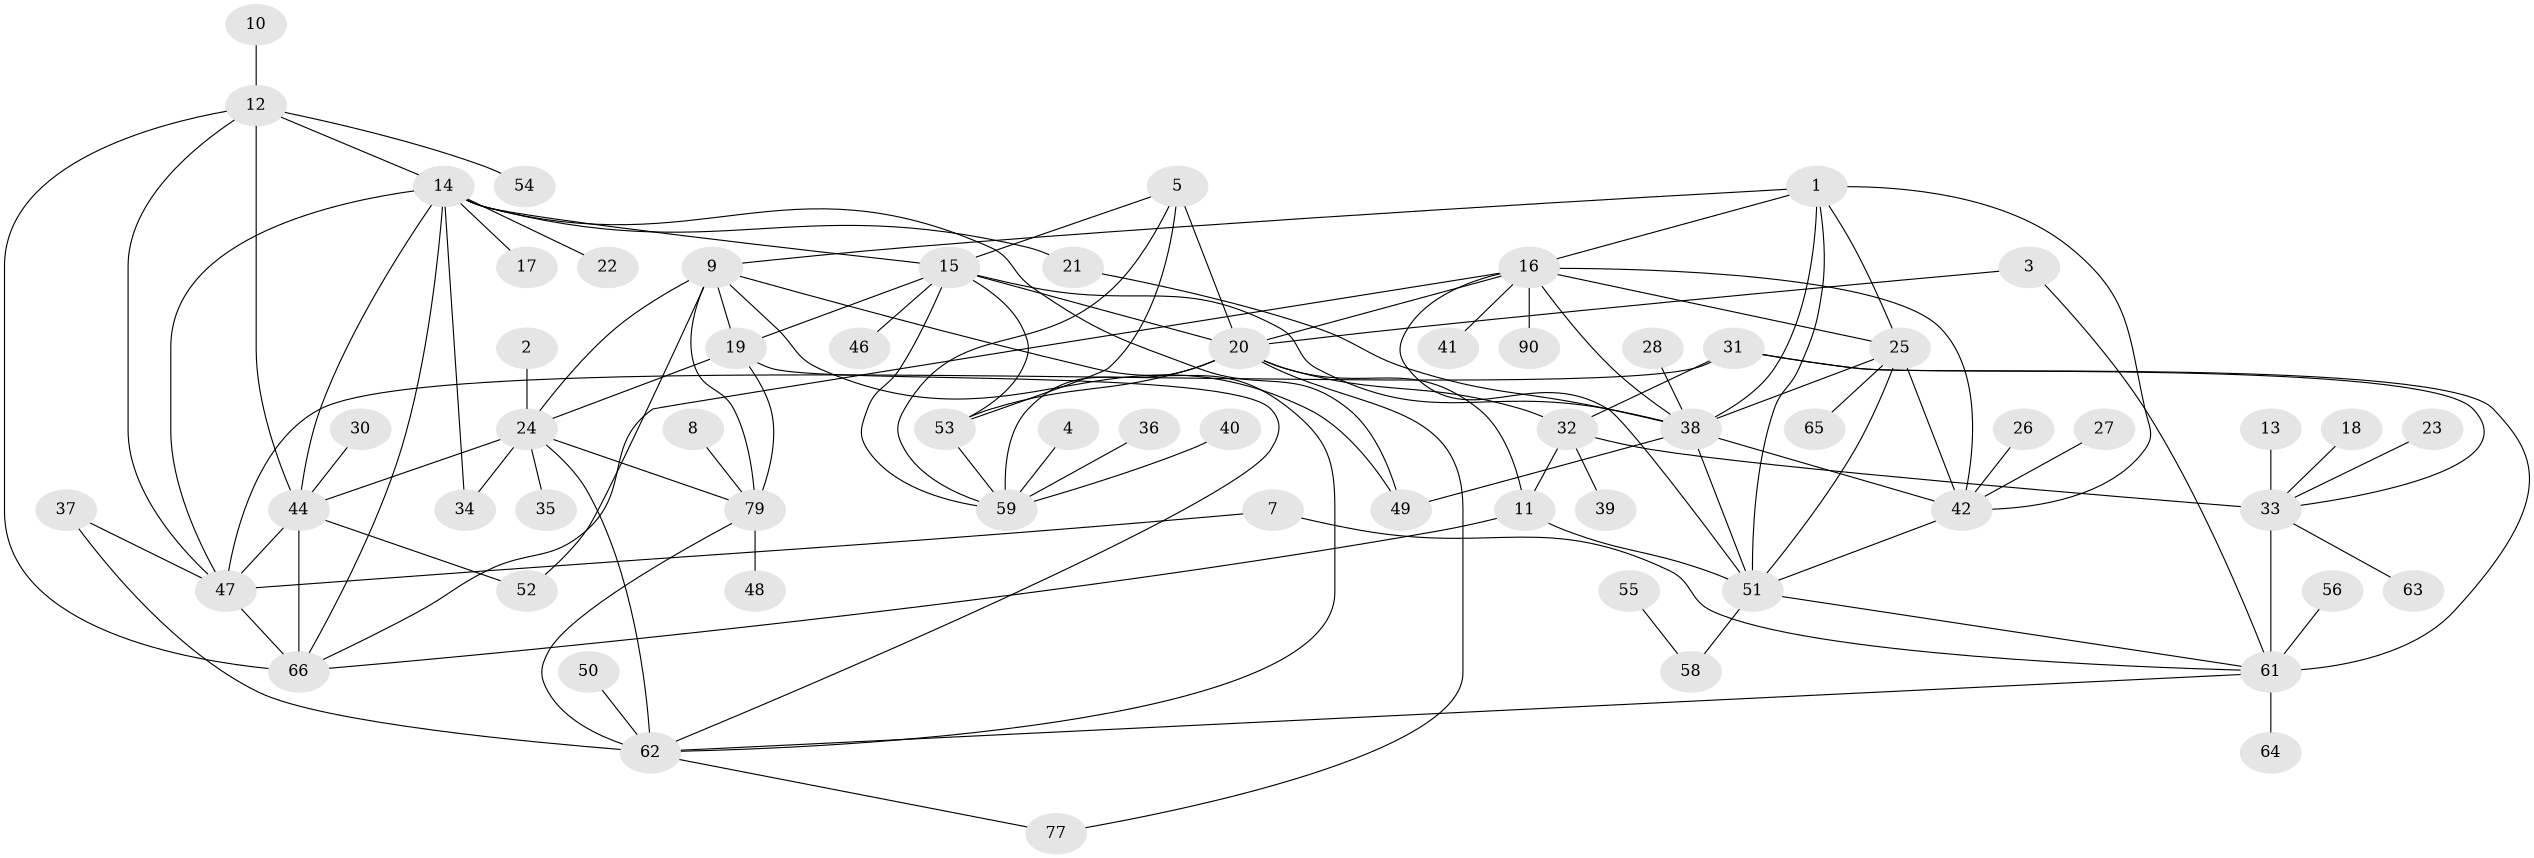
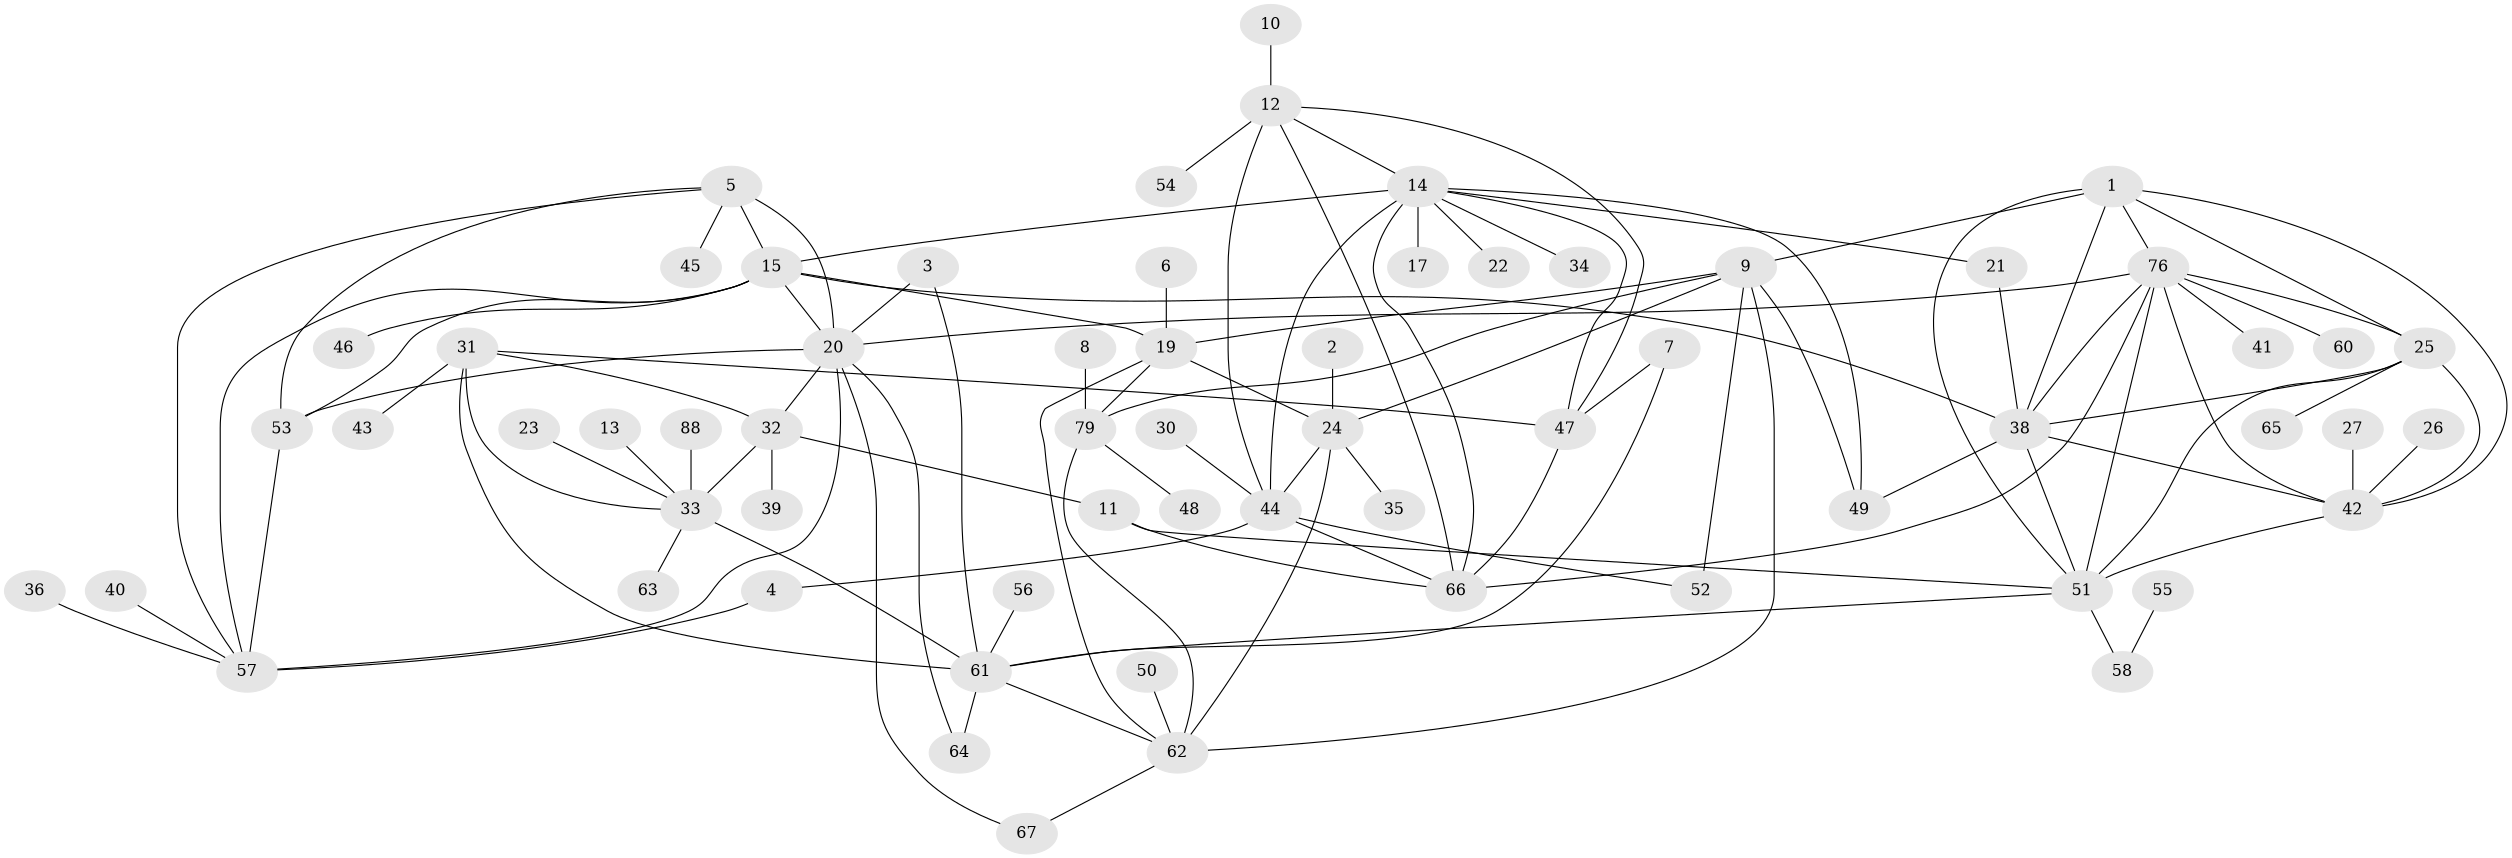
none -> (691, 267)
none -> (1166, 267)
(1529, 267) -> (2158, 267)
(1529, 348) -> (2344, 348)
(1653, 348) -> none
(1483, 413) -> (919, 541)
none -> (363, 429)
(2352, 429) -> (691, 429)
(496, 470) -> none
(641, 470) -> none
(66, 510) -> none
(1007, 510) -> (247, 672)
(262, 551) -> (1026, 564)
(1056, 834) -> (1027, 834)
